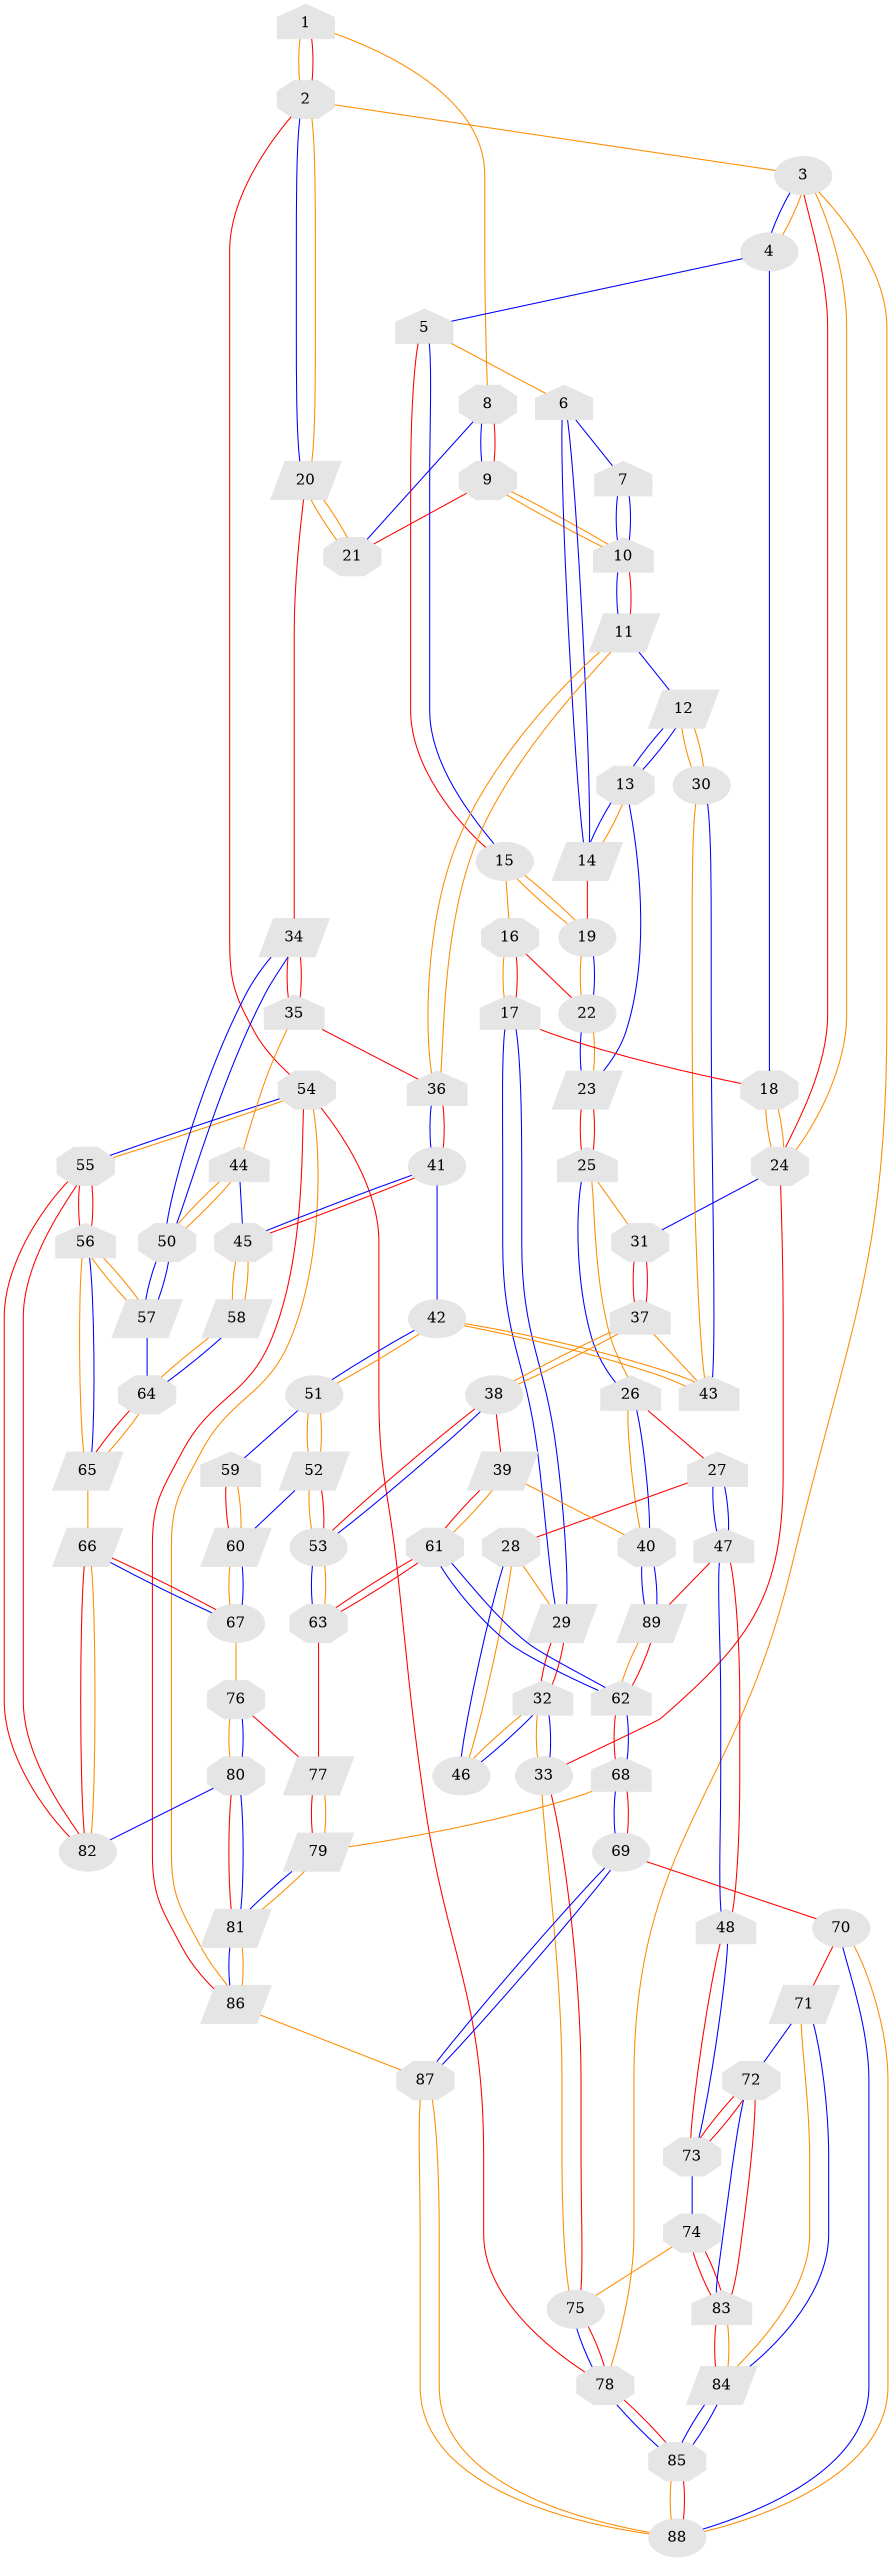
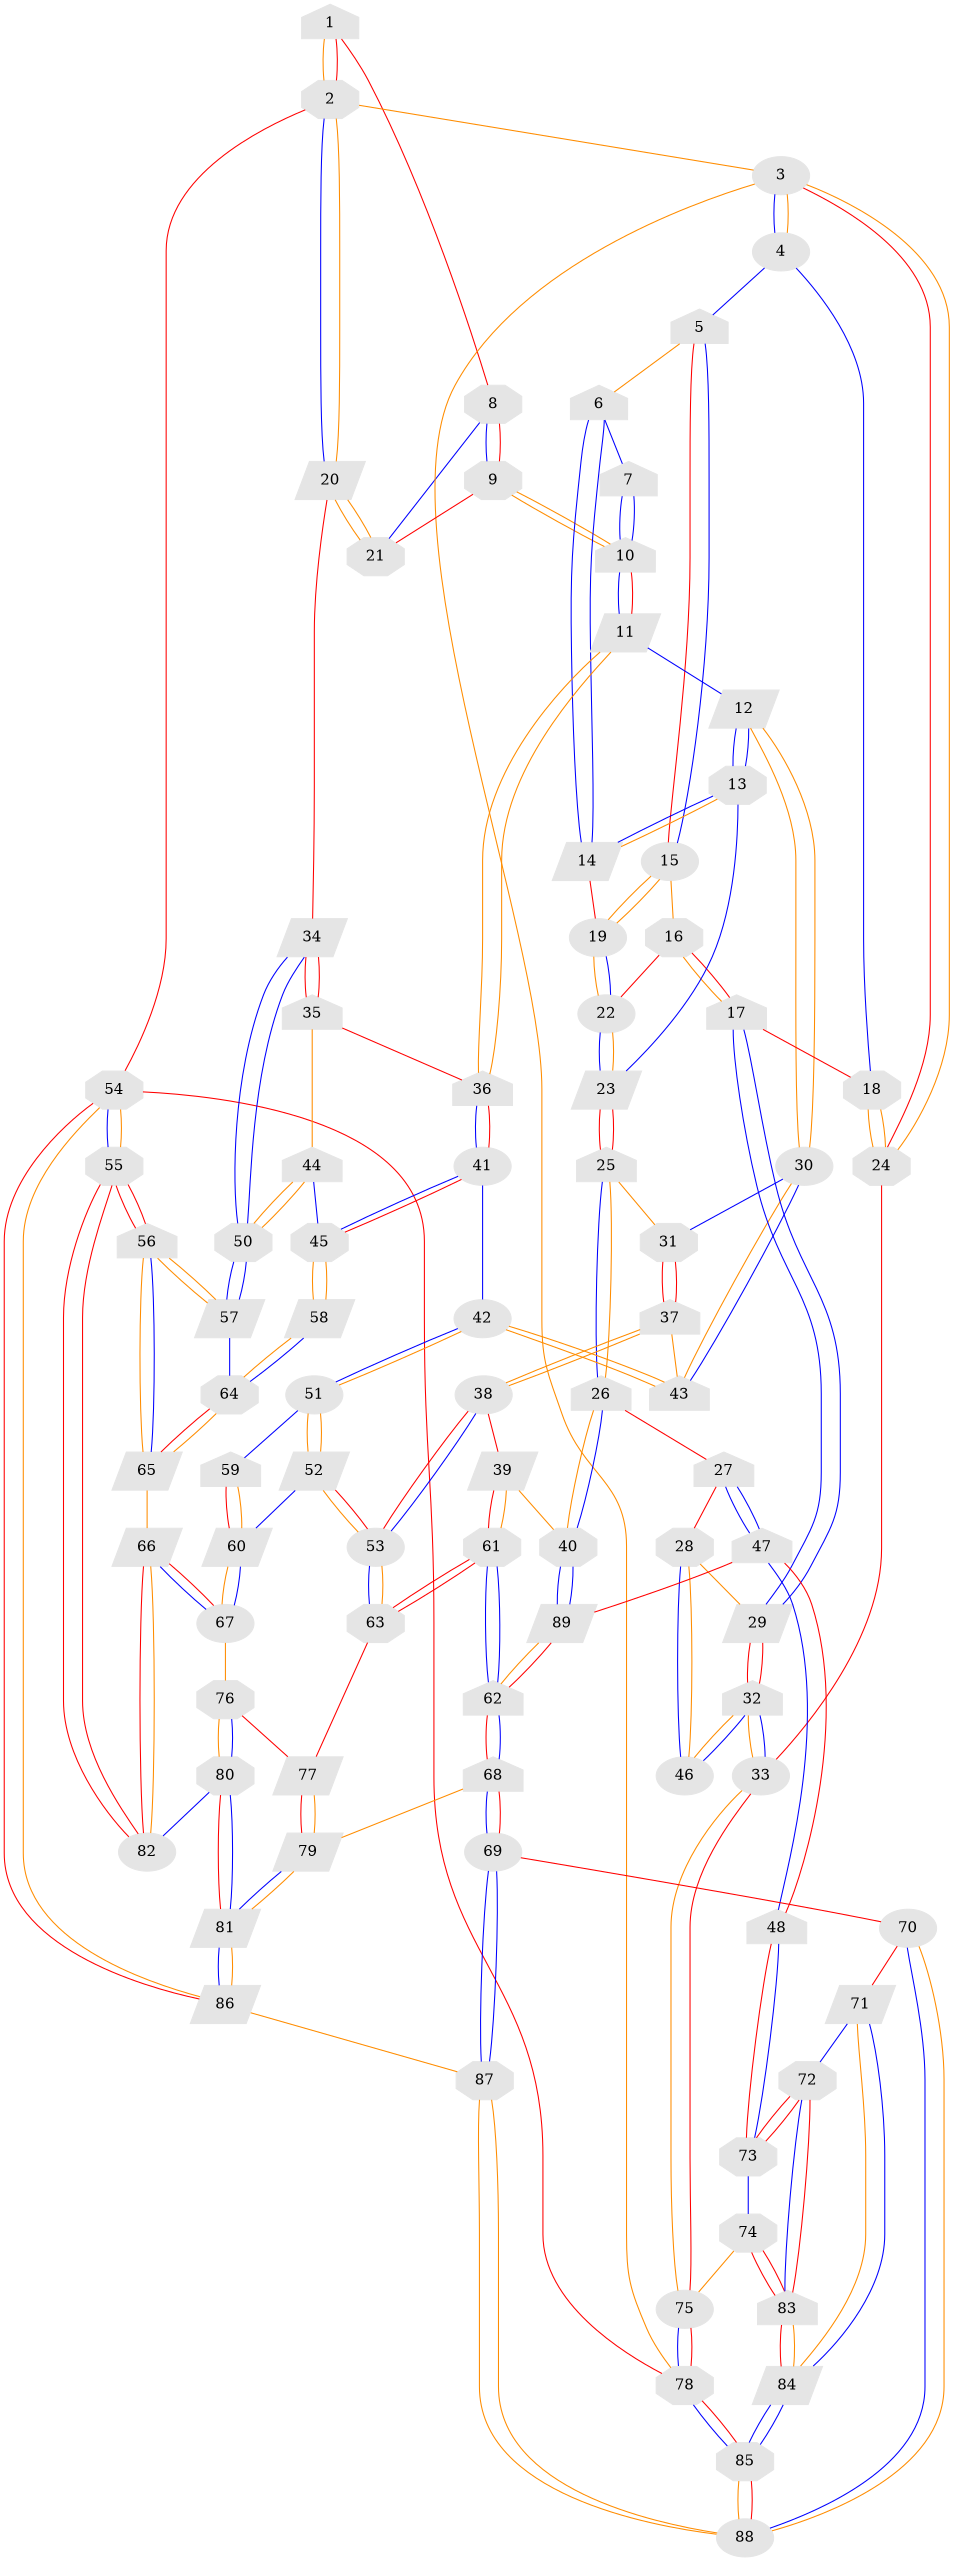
(484, 171) -> (425, 207)
(705, 1207) -> (737, 1204)
